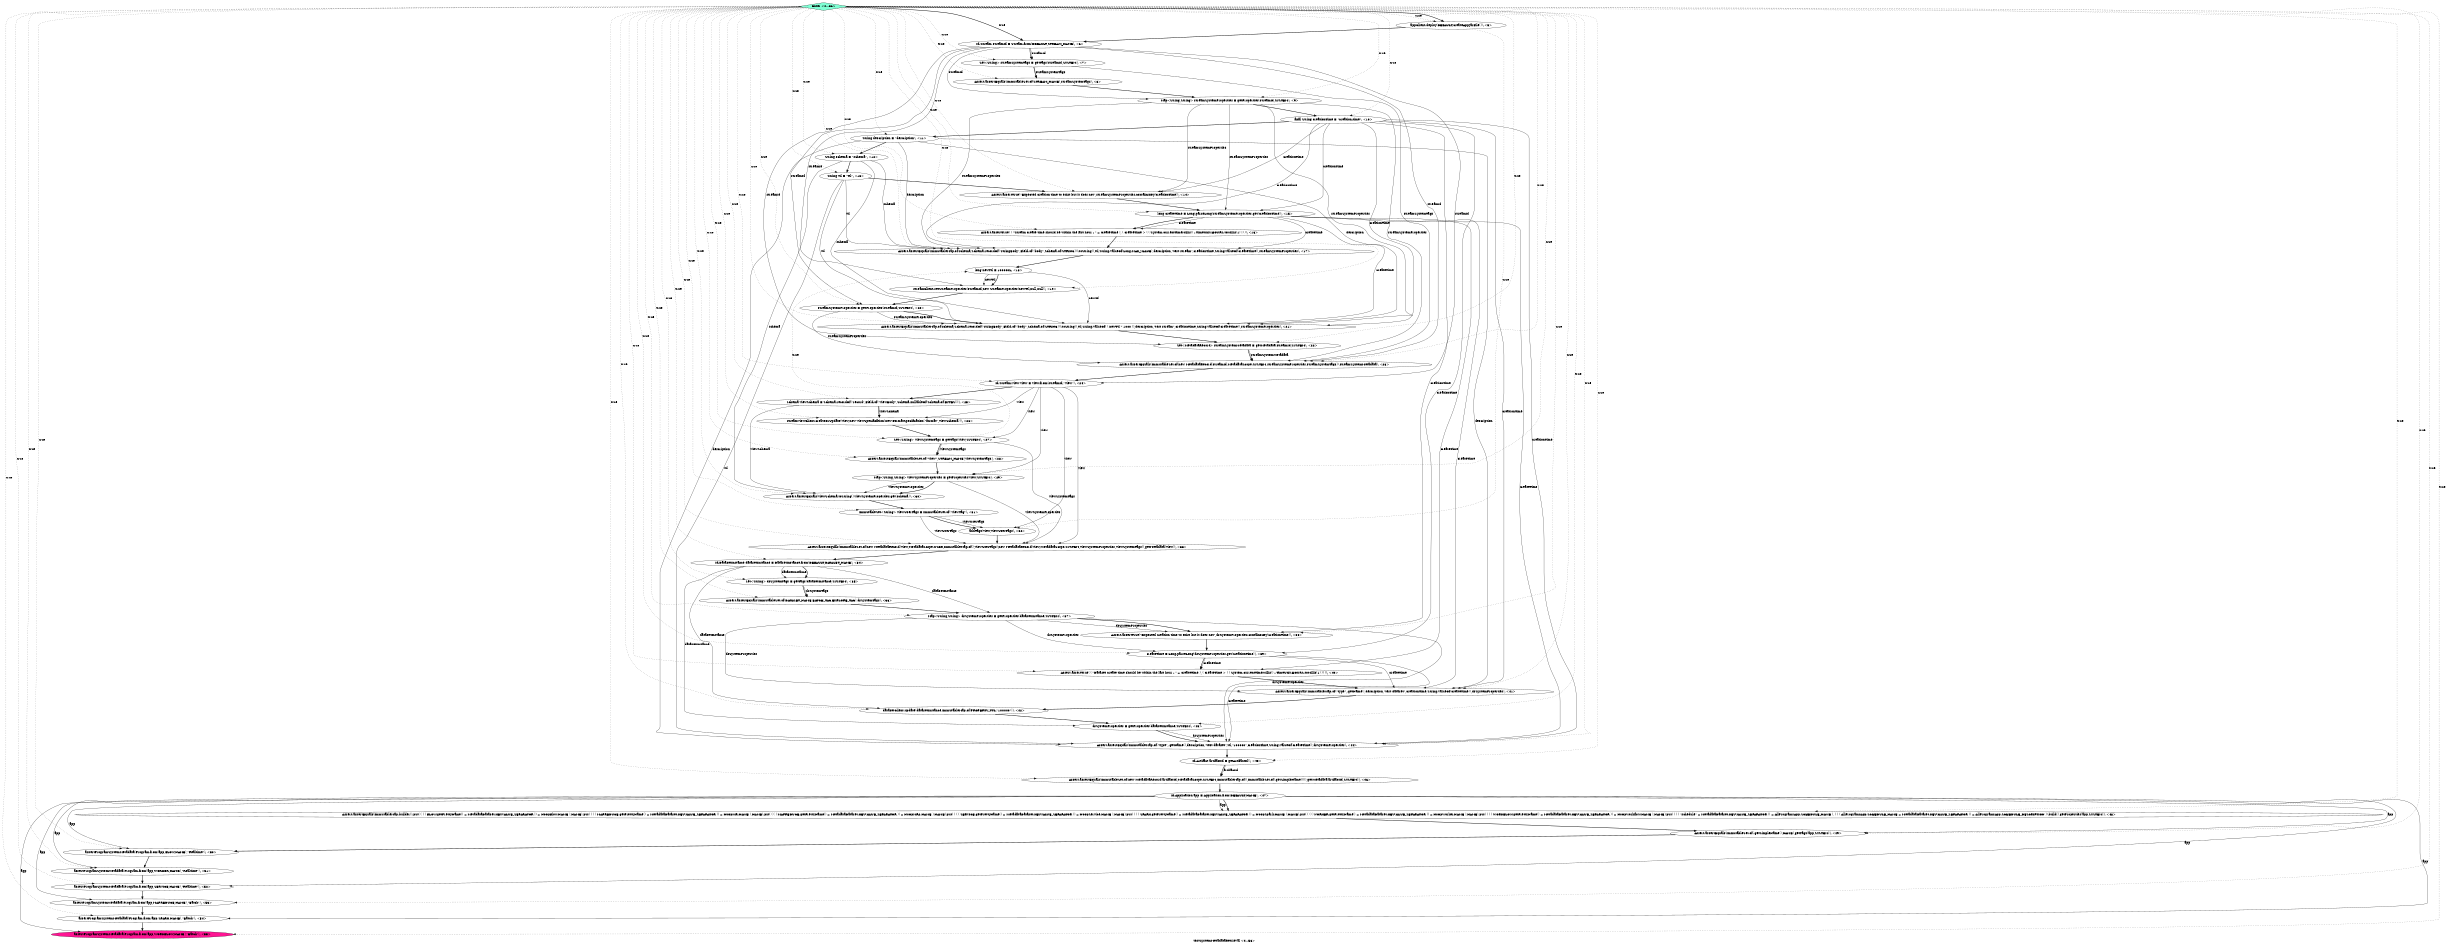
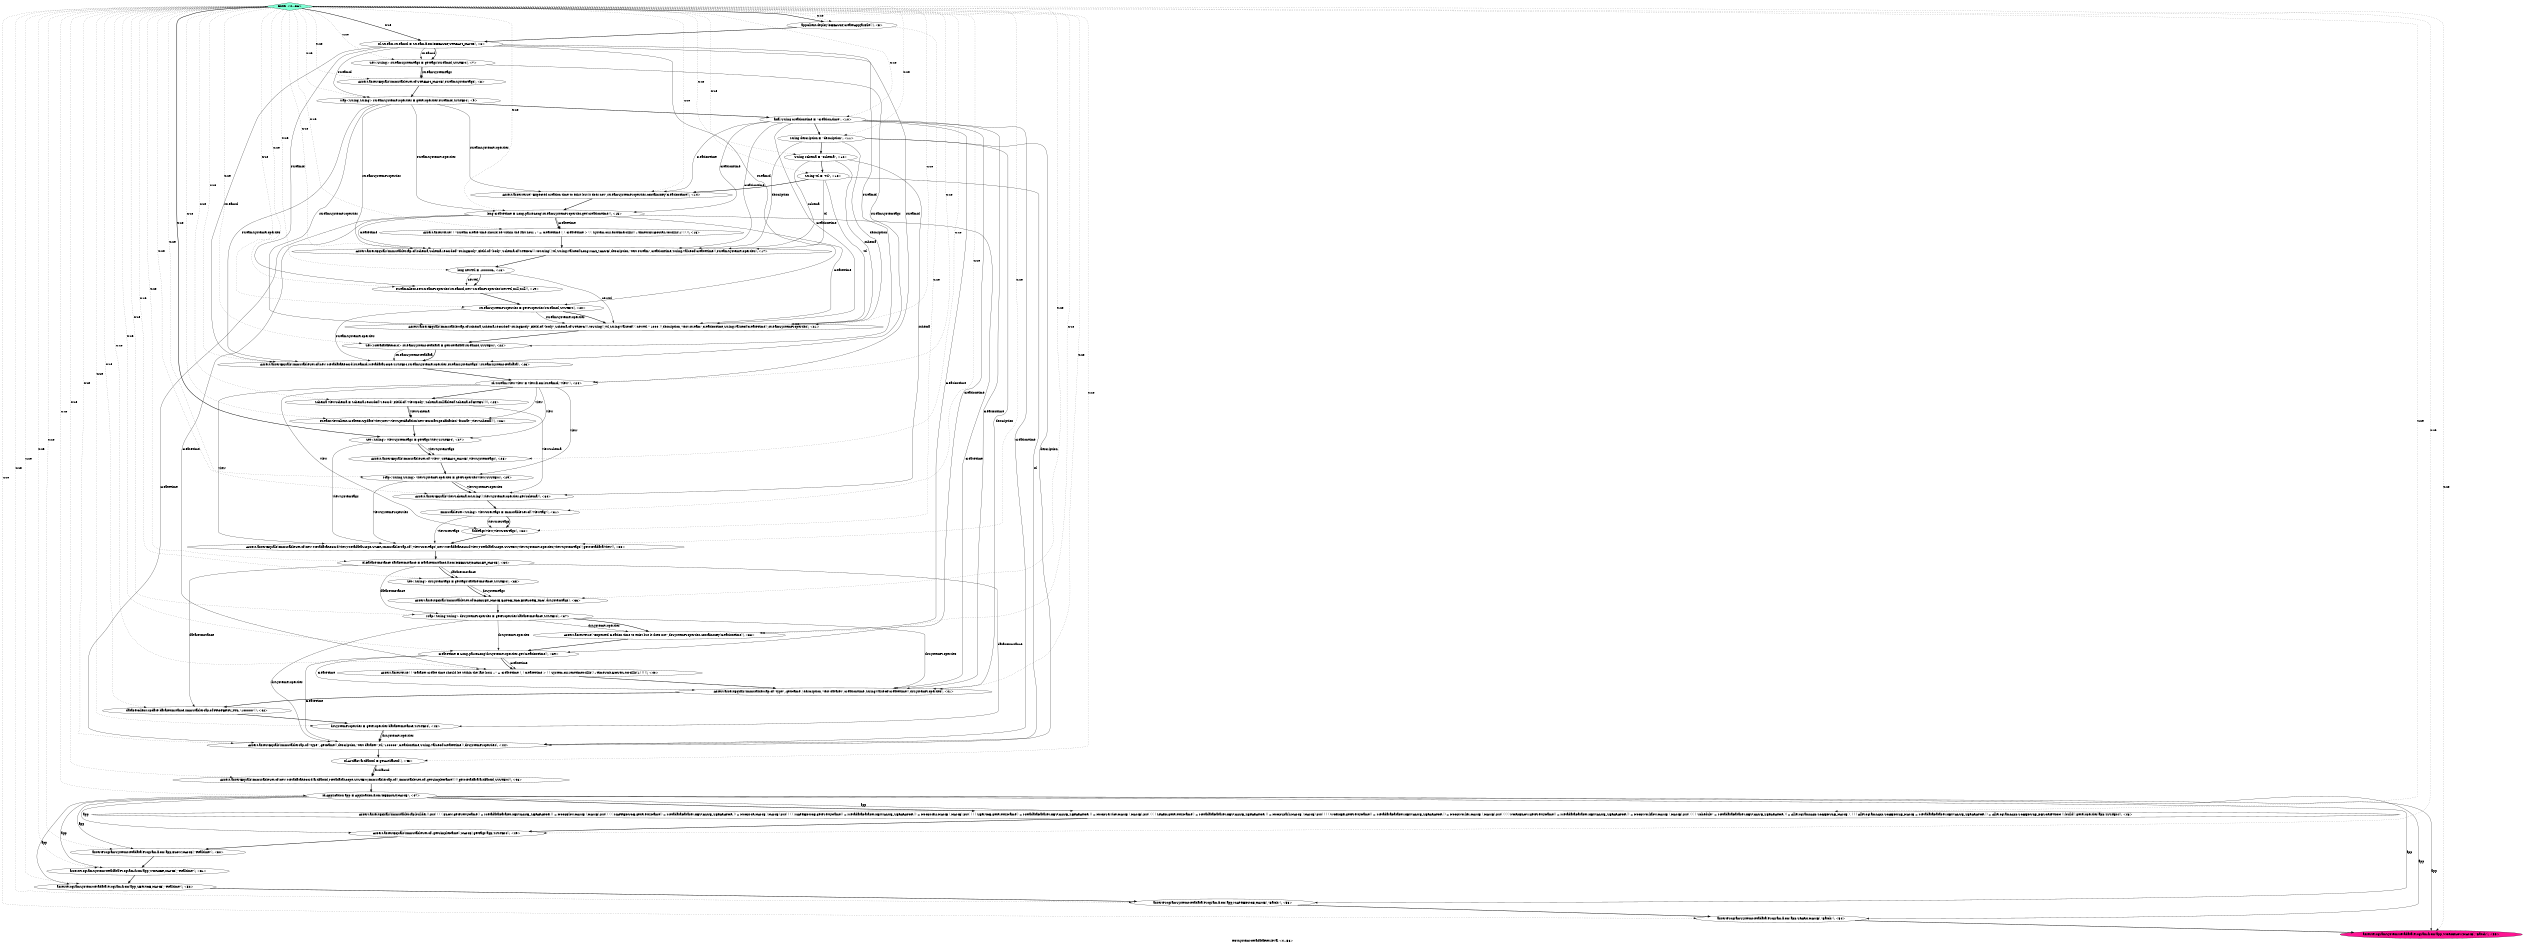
(718, 255) -> (179, 259)
(810, 382) -> (283, 201)
none -> (61, 419)
